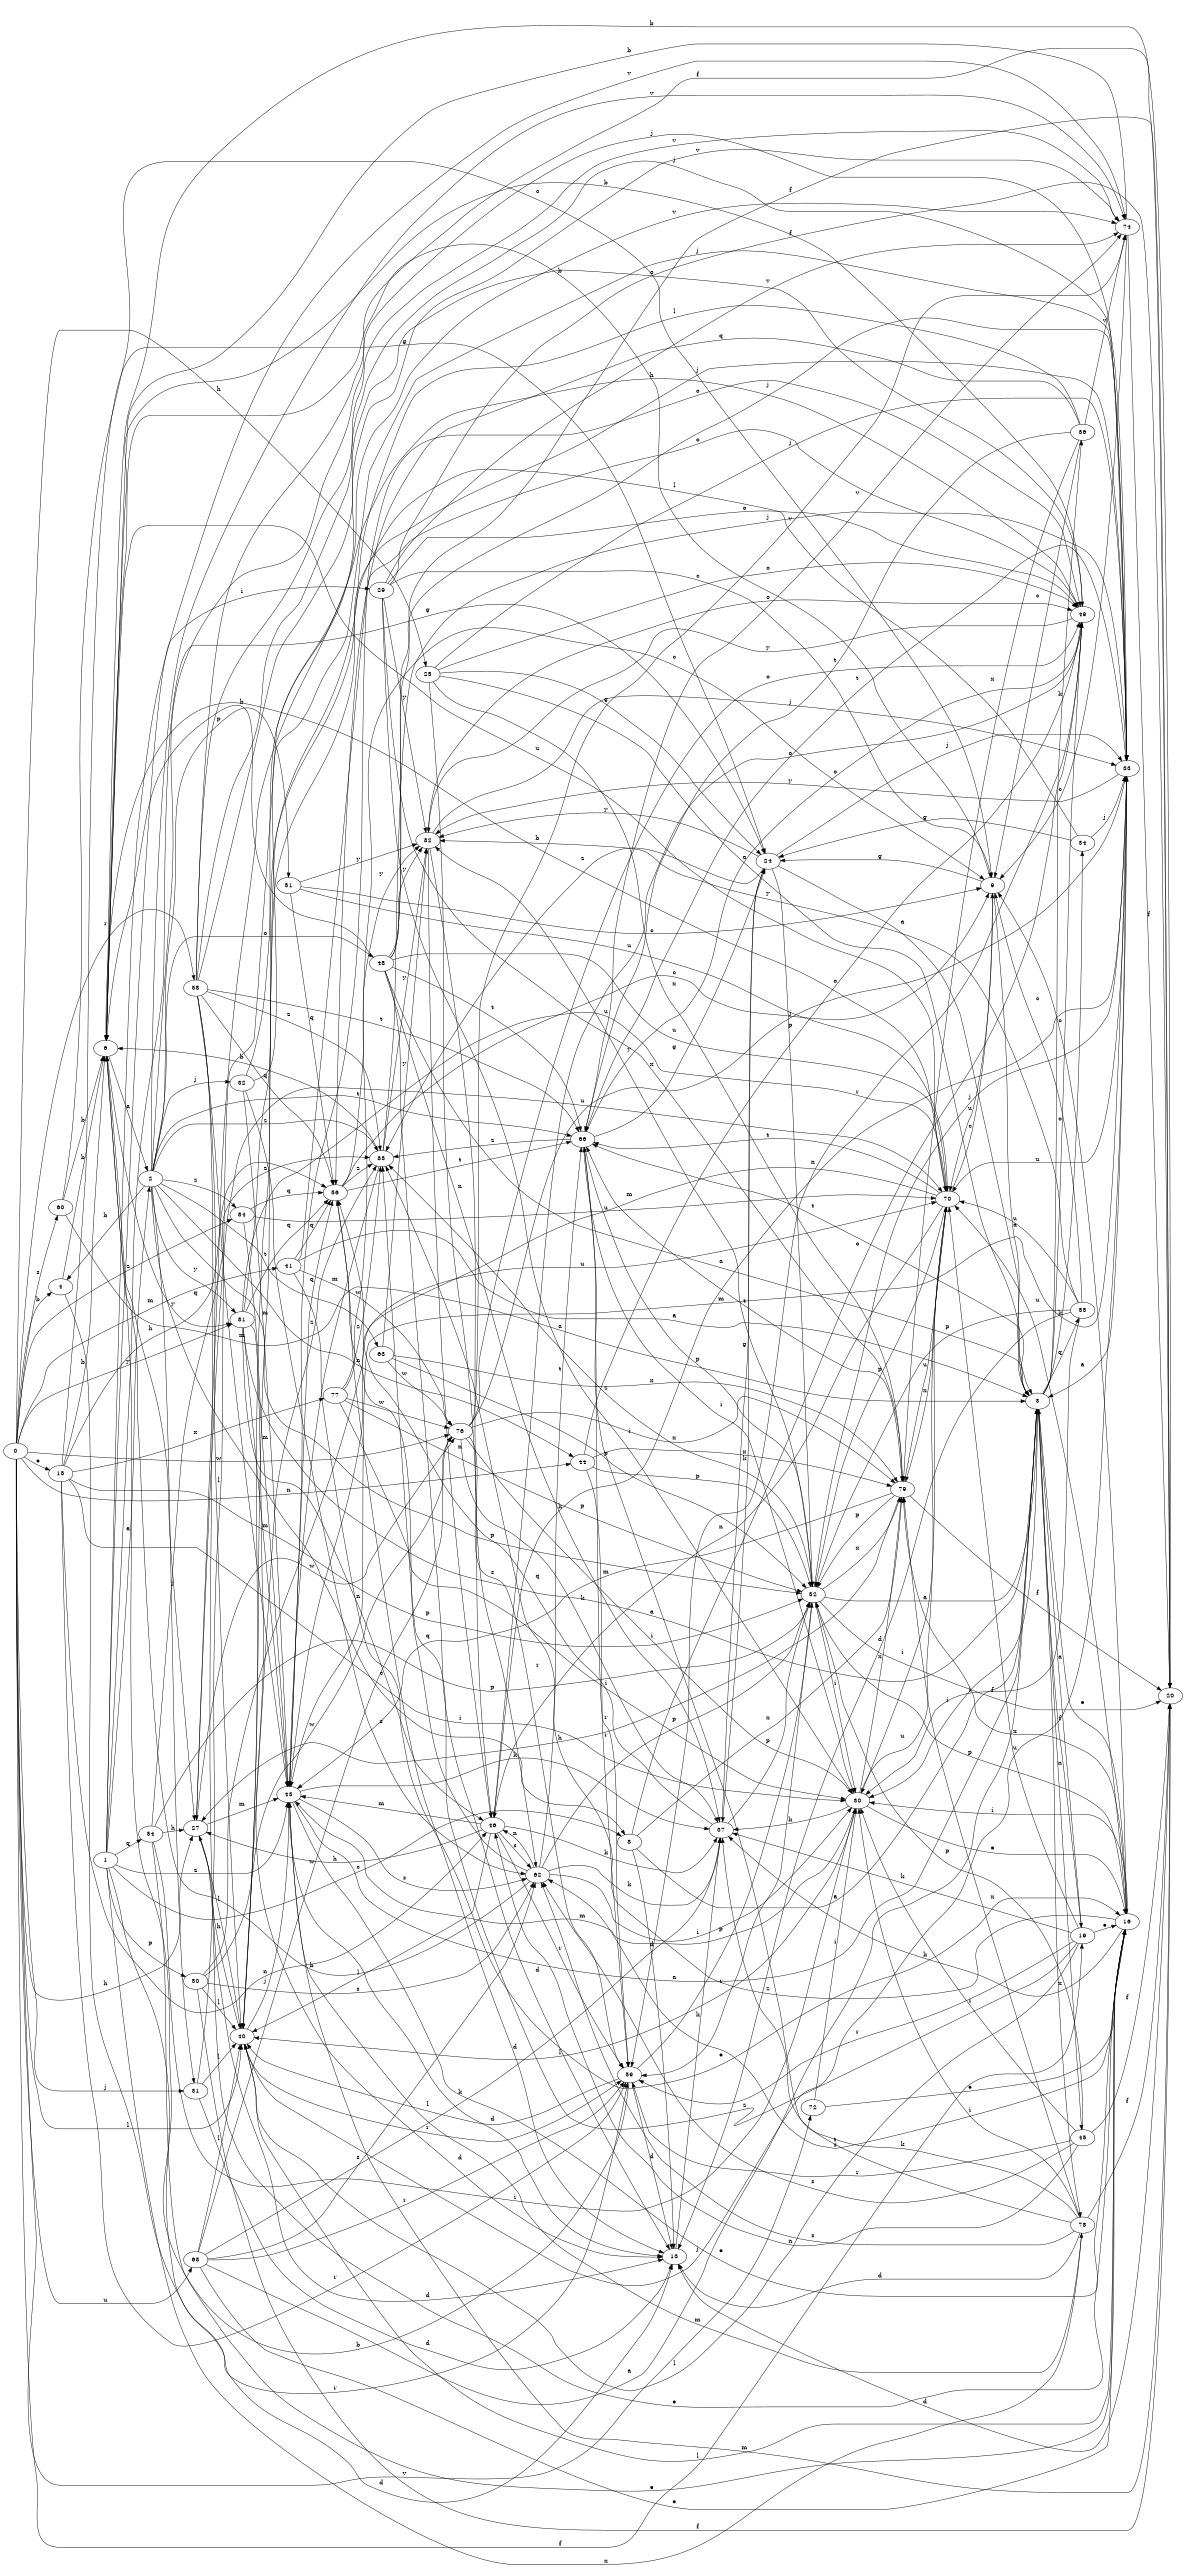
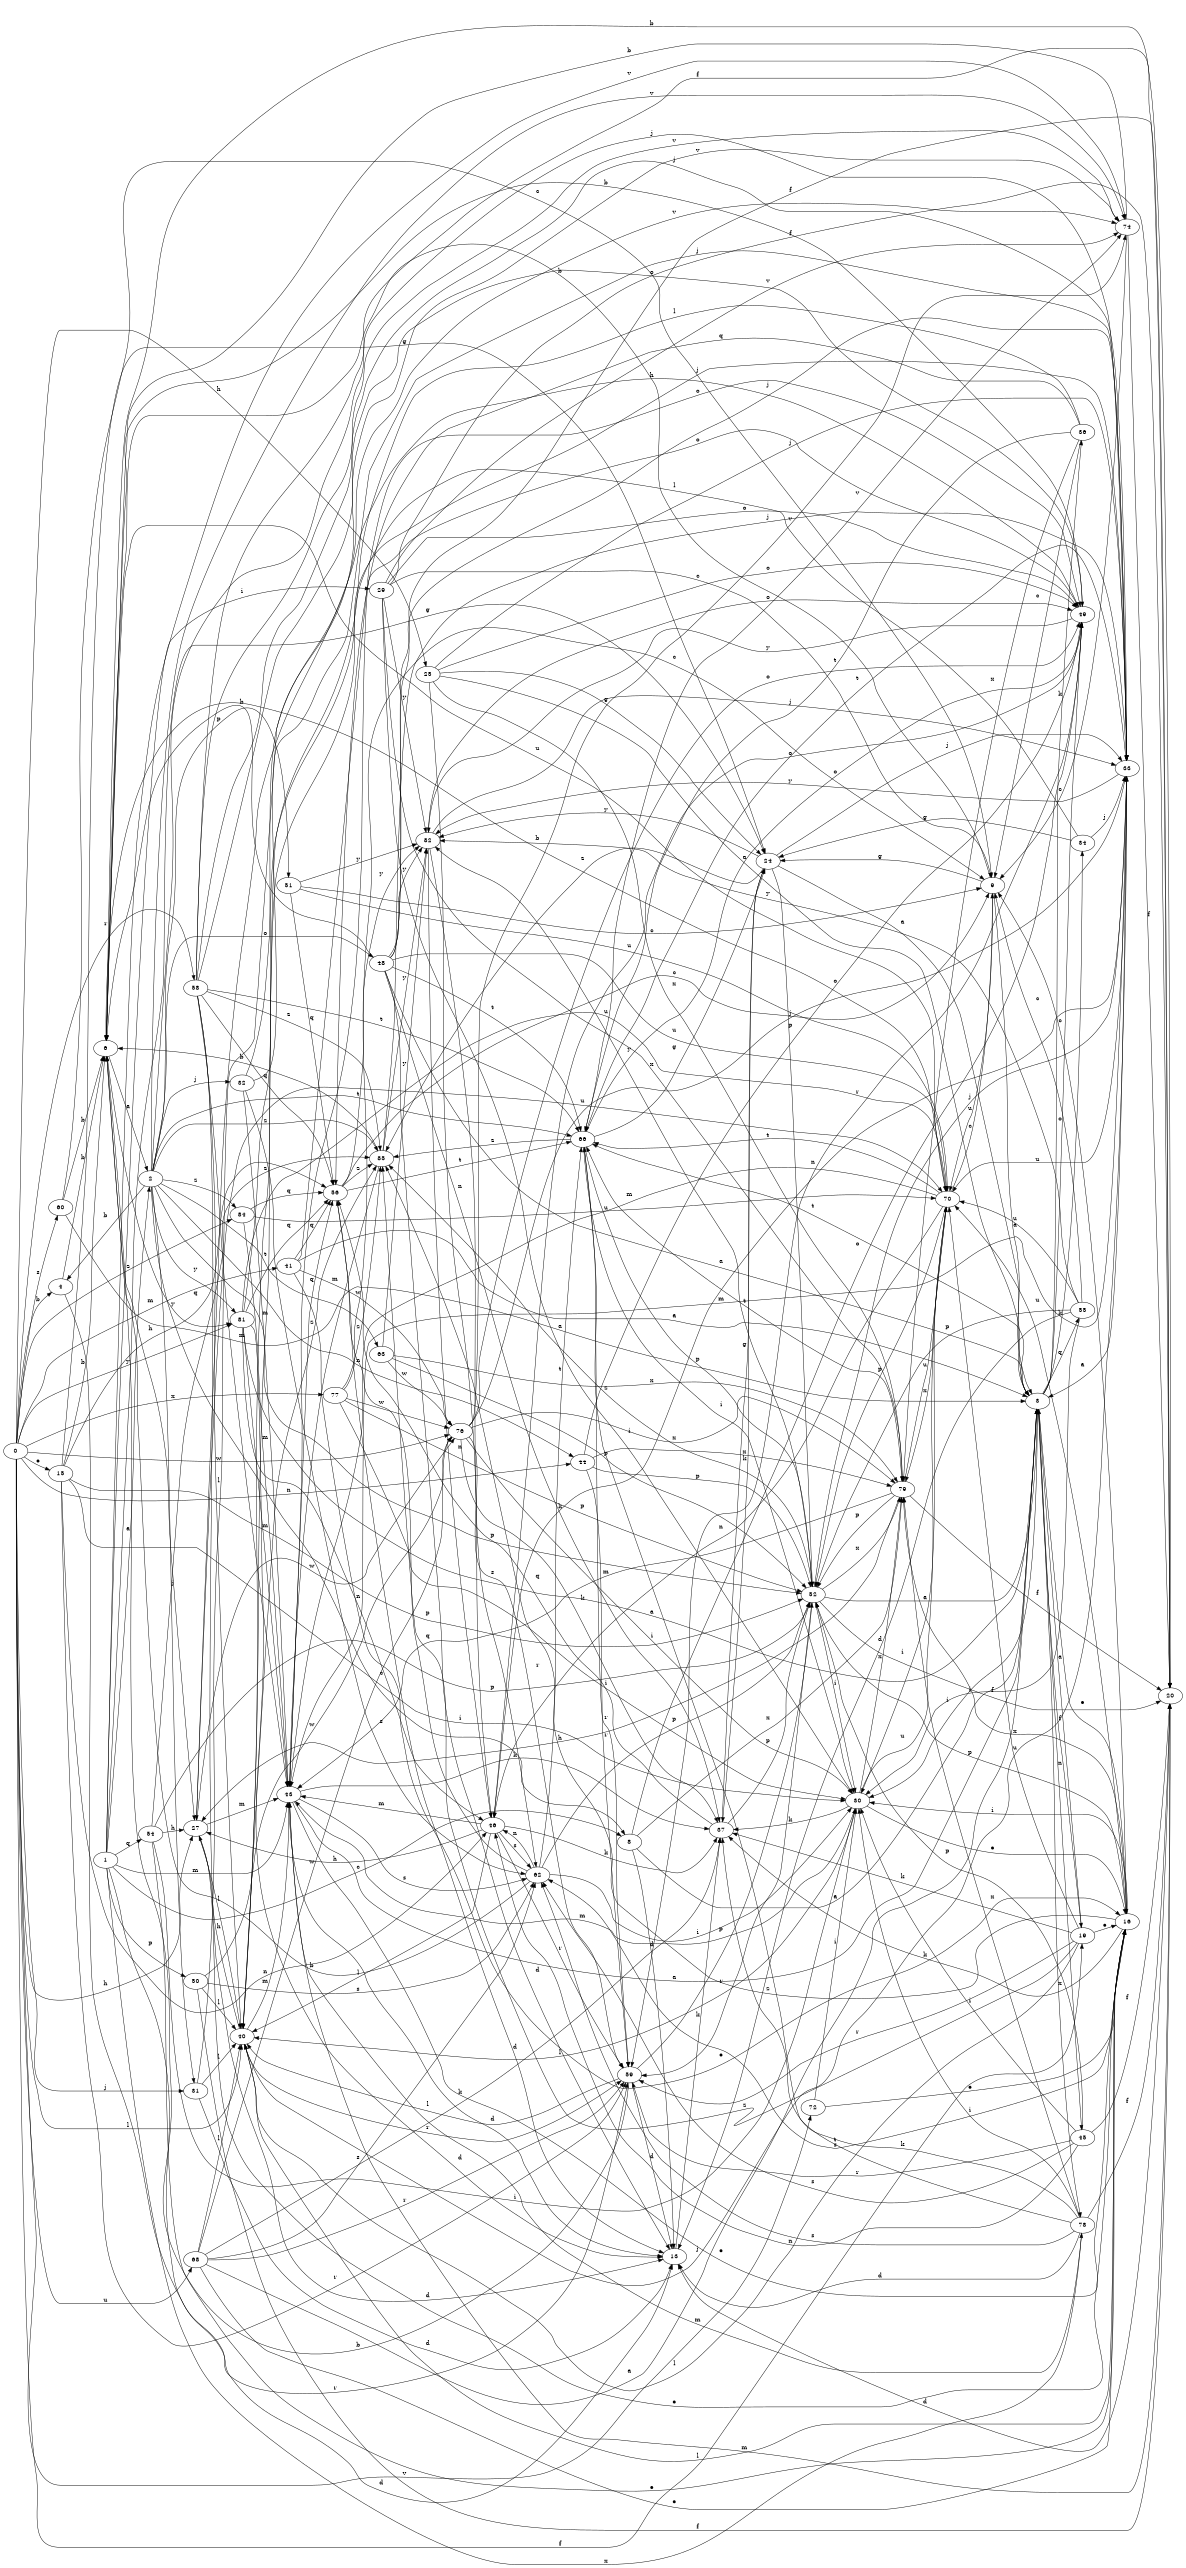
(1104, 337) -> none
(344, 1432) -> none
(197, 1439) -> (161, 1402)
(196, 1870) -> (196, 1870)
(648, 1903) -> none
(266, 1981) -> (266, 1981)
